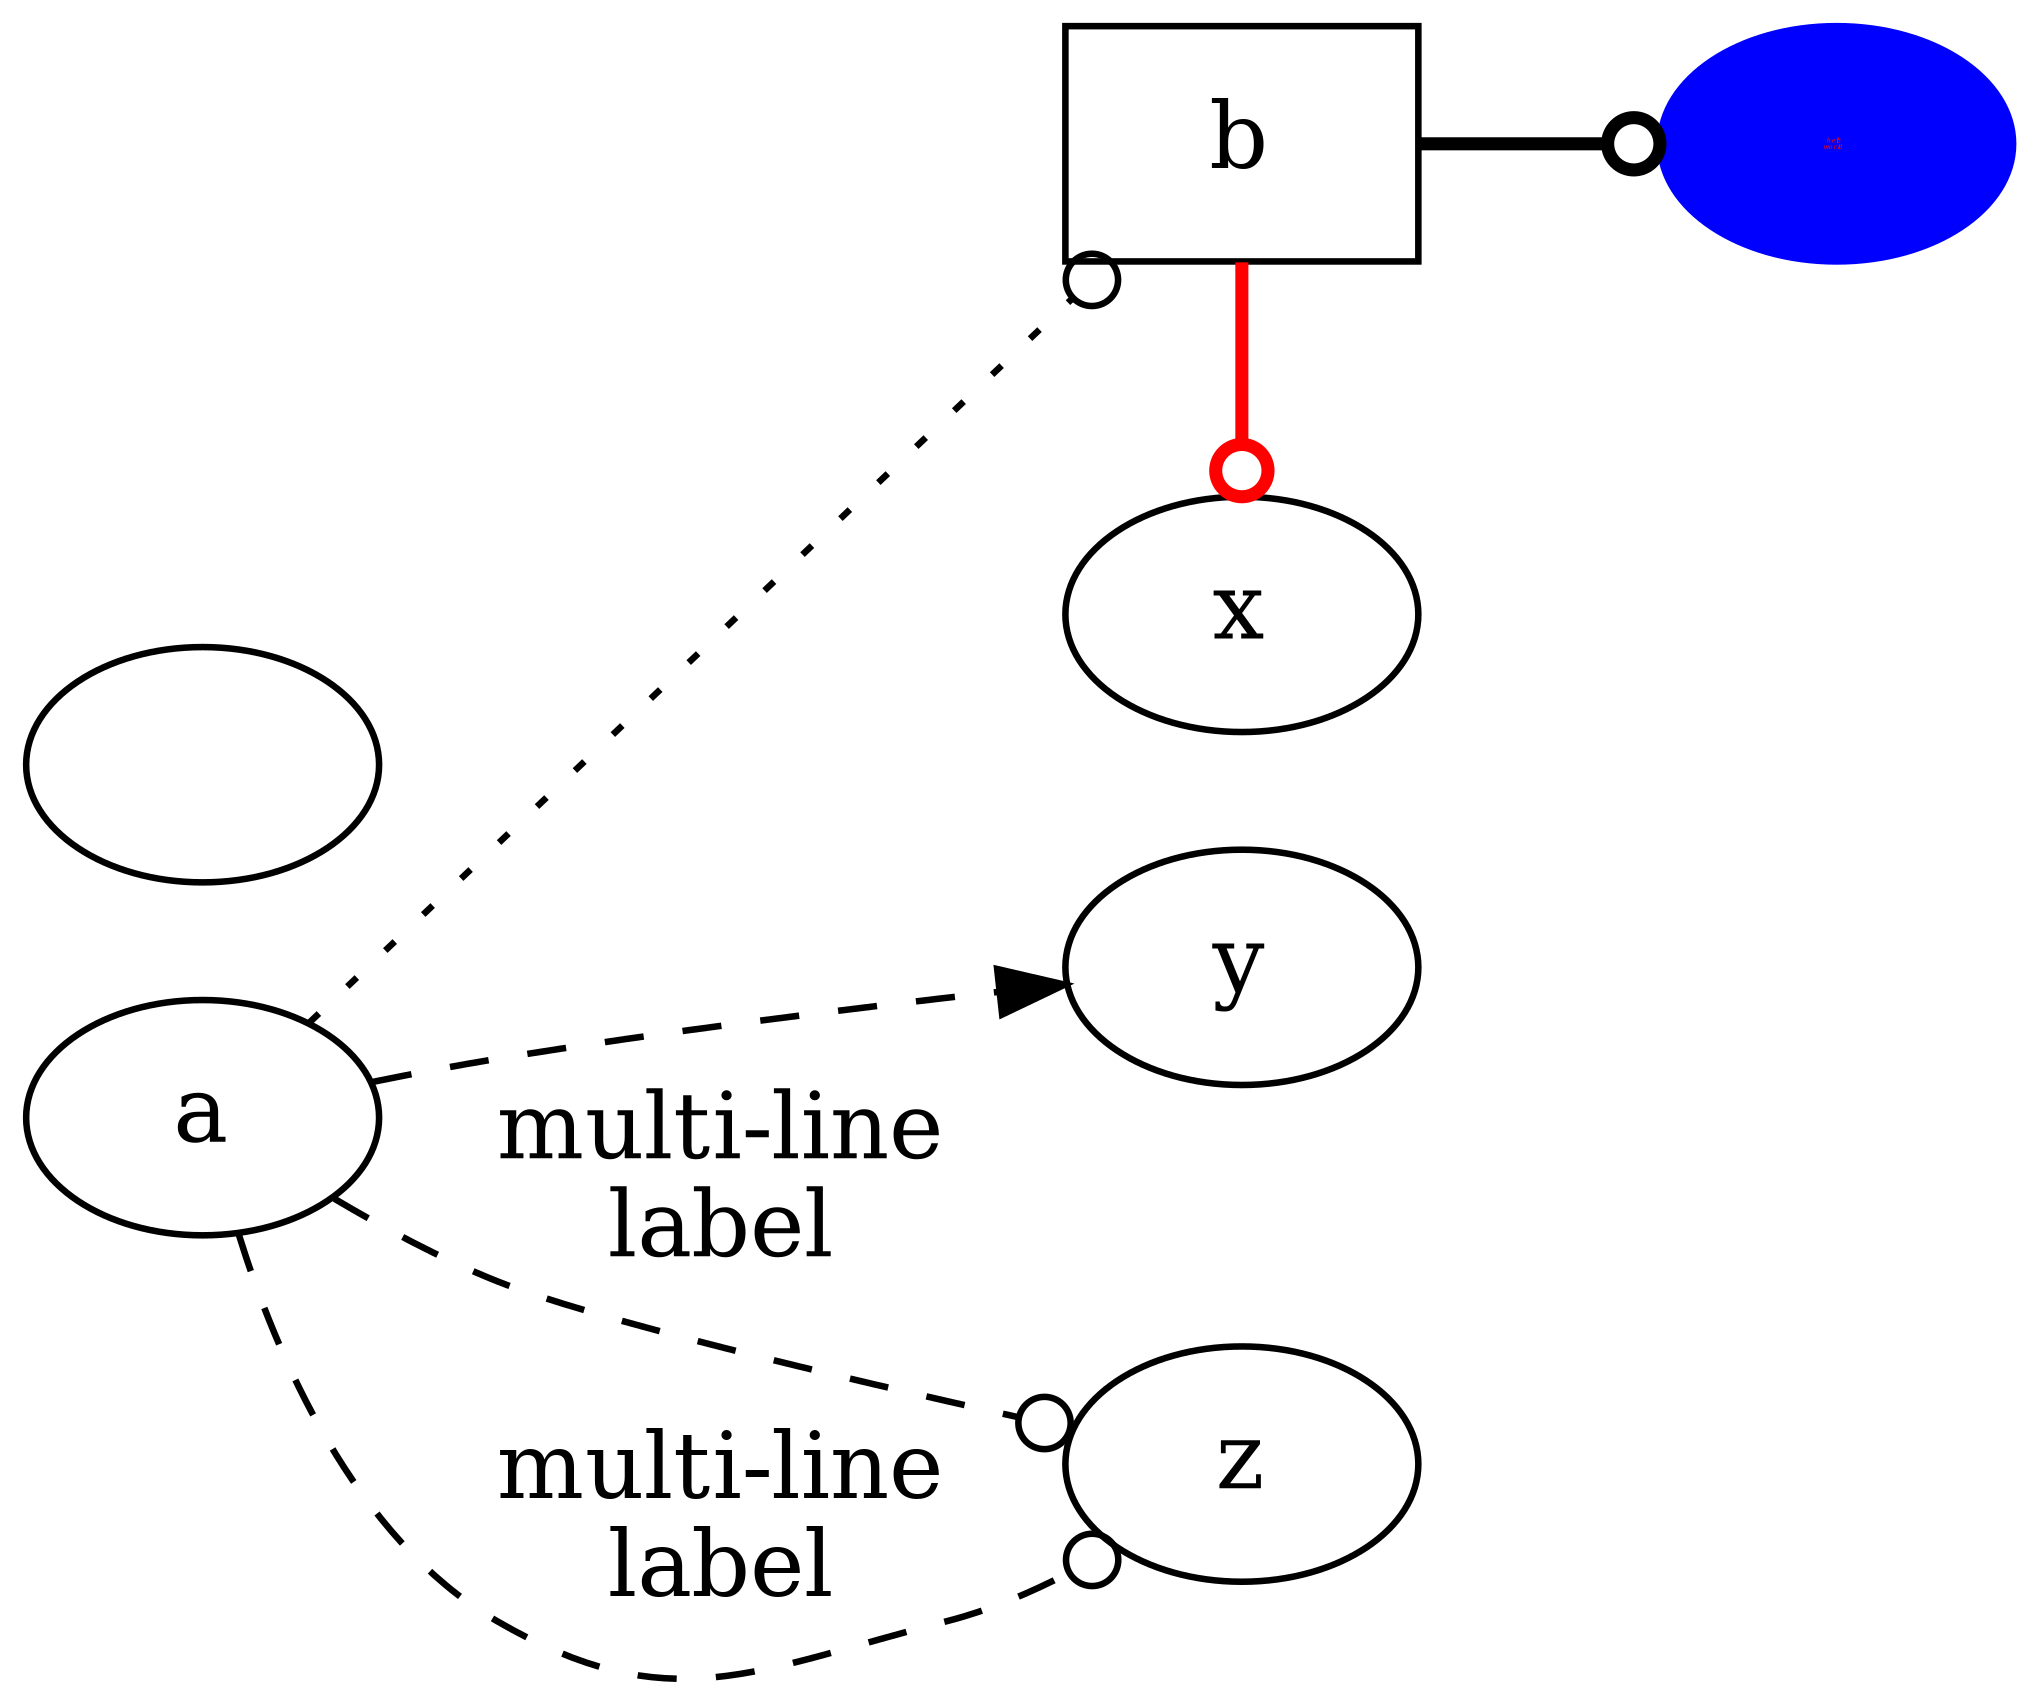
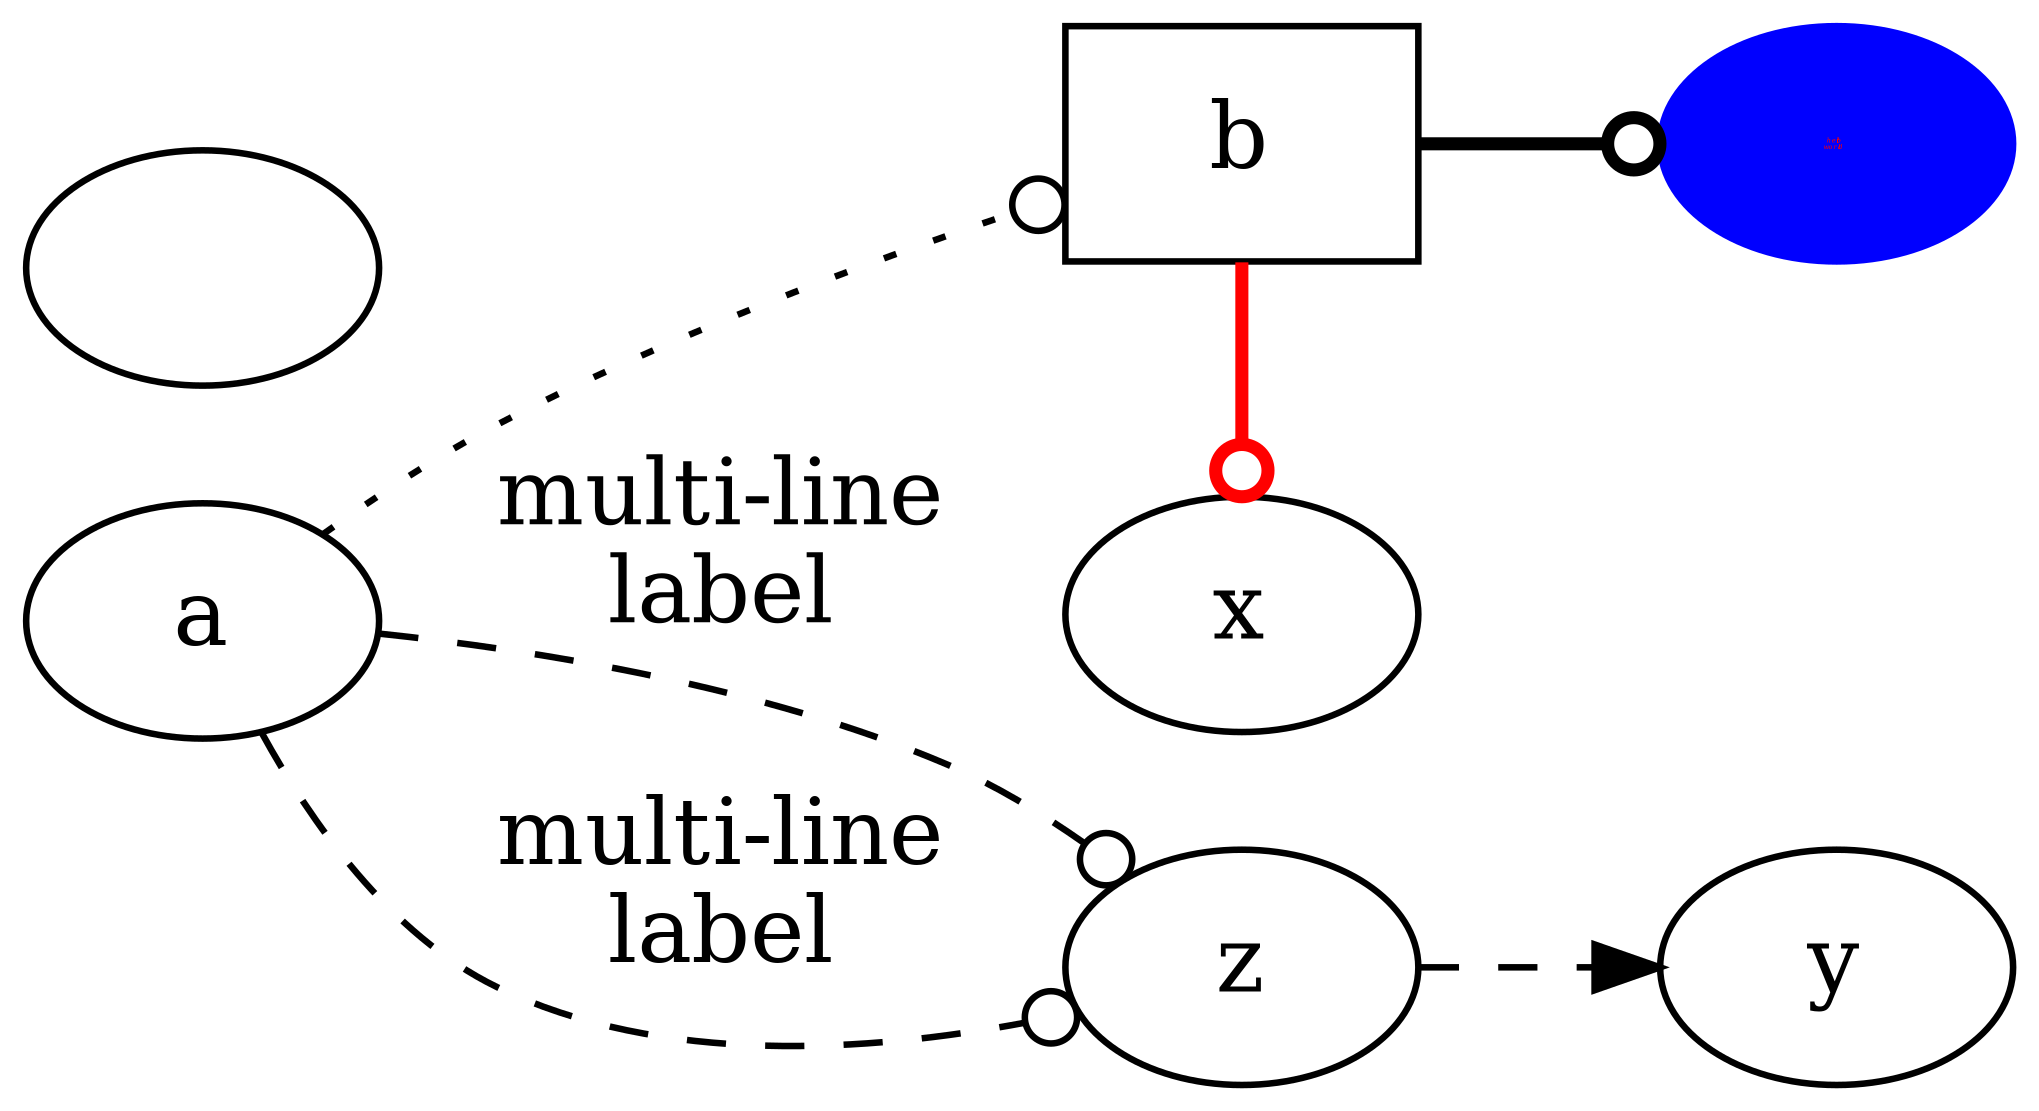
(685, 1031) -> (1507, 967)
